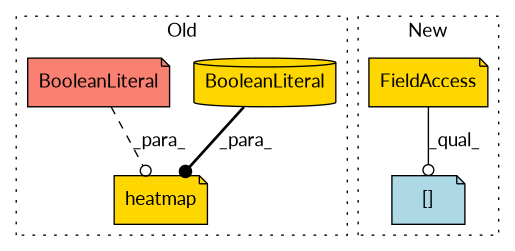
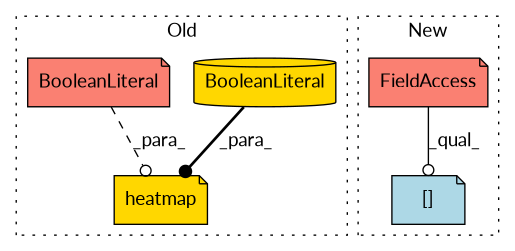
(428, 82) -> (428, 82)
